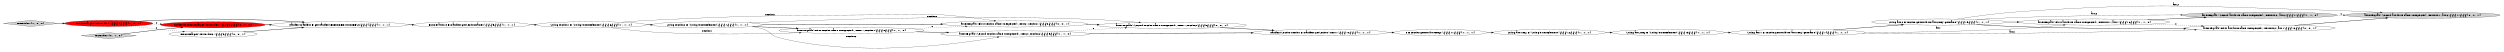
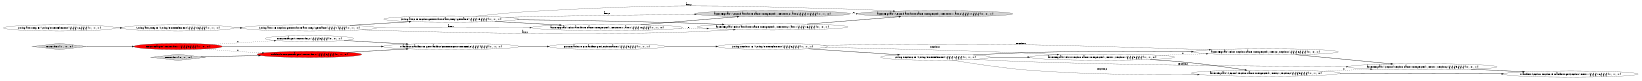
(1440, 33) -> none
